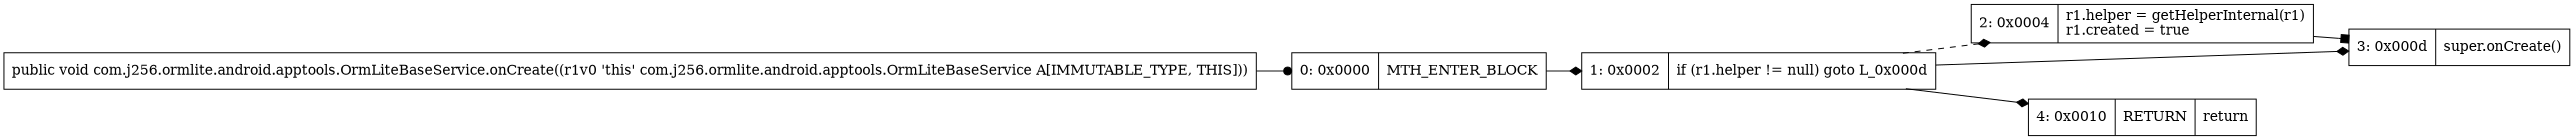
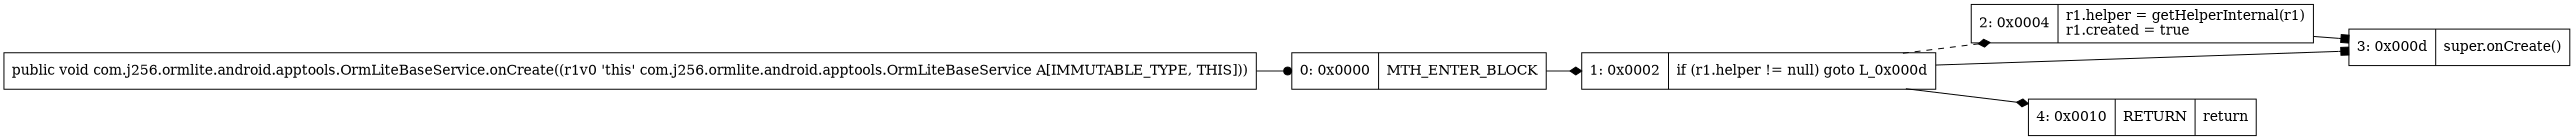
(2137, 58) -> (2137, 58)
